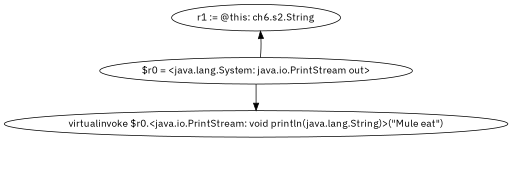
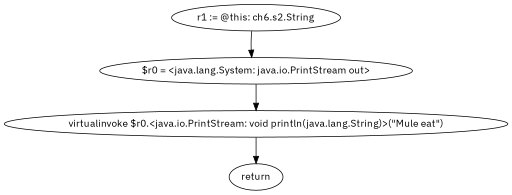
(261, 48) -> (251, 41)
none -> (256, 177)
